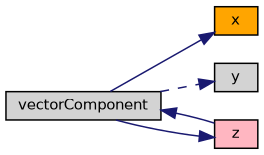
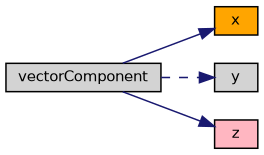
(195, 118) -> none
